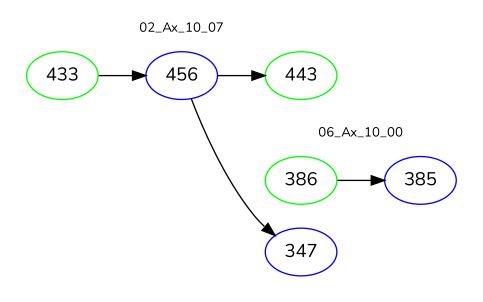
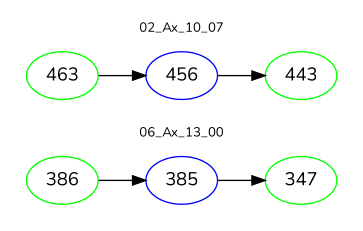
(62, 76) -> (62, 76)
(361, 133) -> (182, 133)
(222, 166) -> (235, 180)
(301, 252) -> (301, 180)
